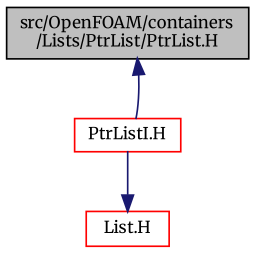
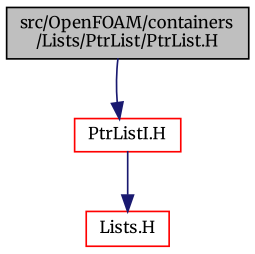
(139, 97) -> (117, 80)
(128, 229) -> (128, 229)
